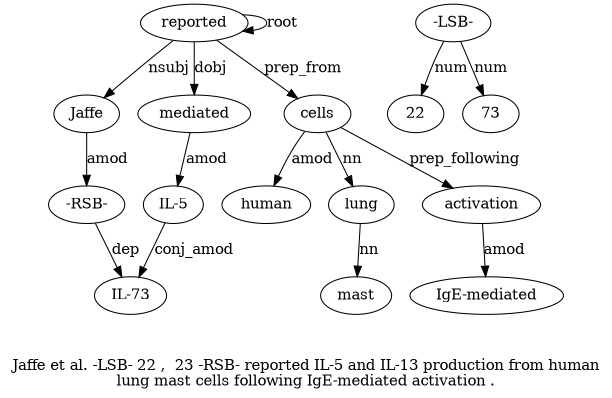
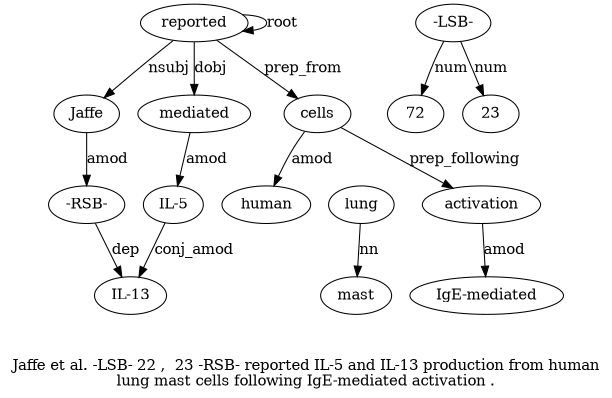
(416, 114) -> (416, 114)
(491, 114) -> (491, 114)
(337, 155) -> none
(131, 296) -> (131, 296)
